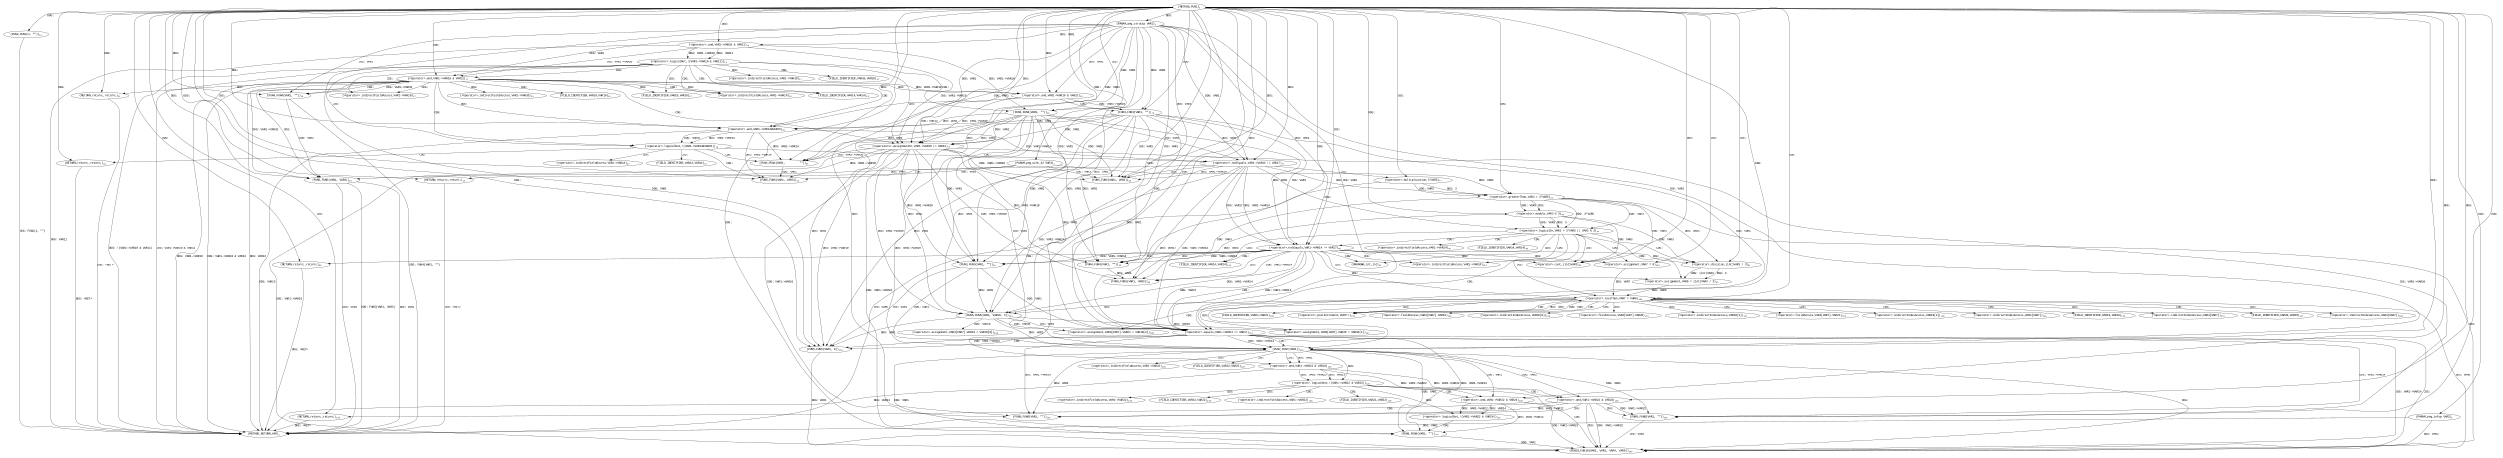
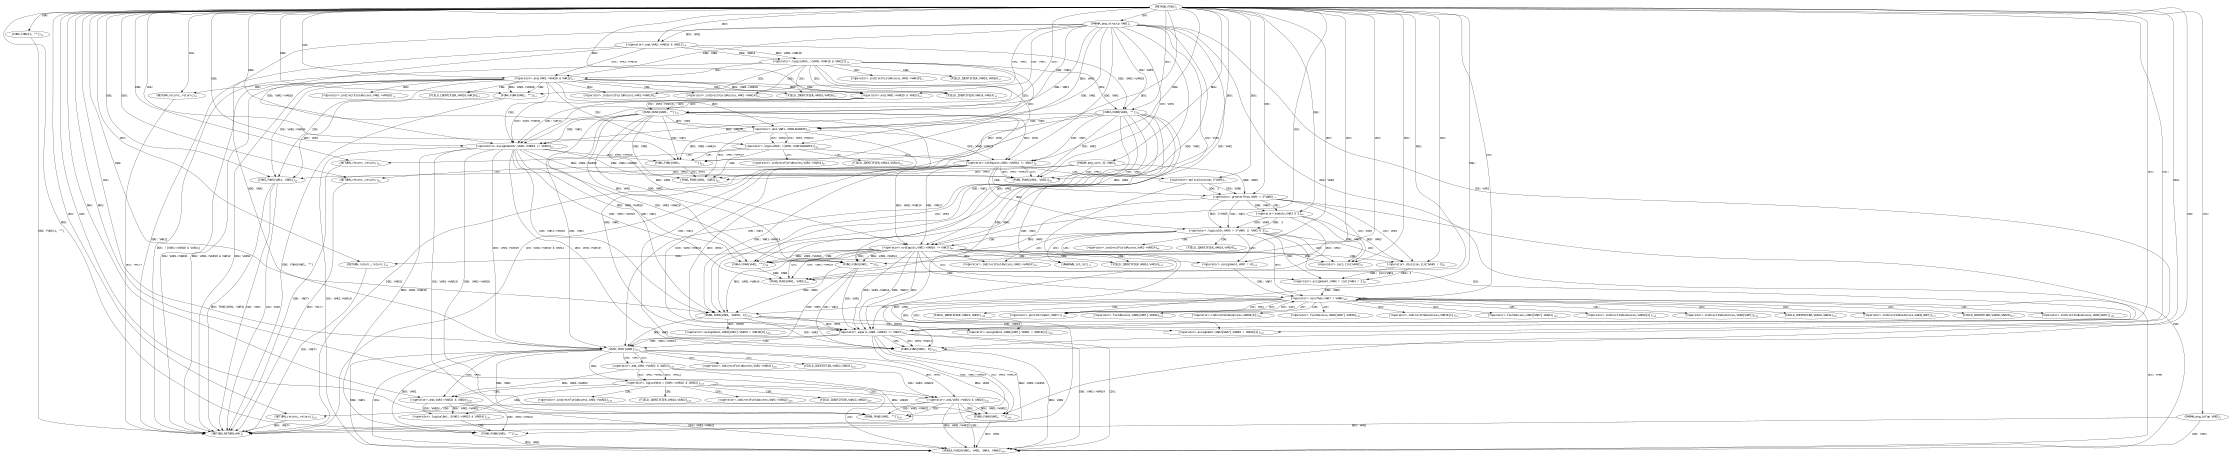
(1049, 300) -> (2162, 130)
